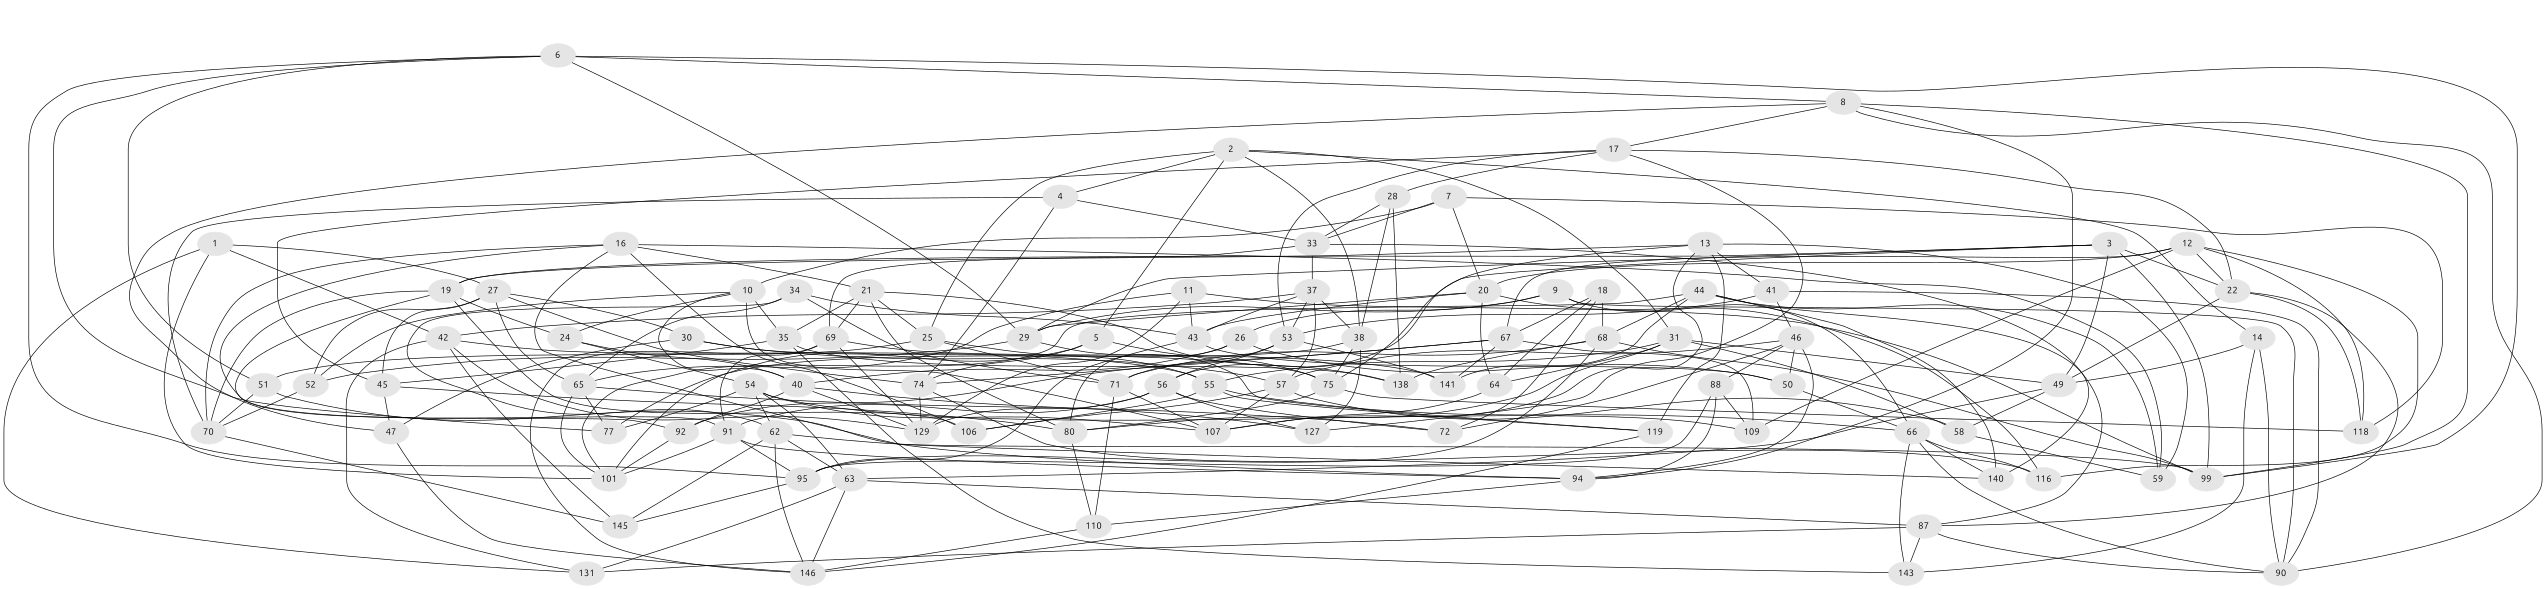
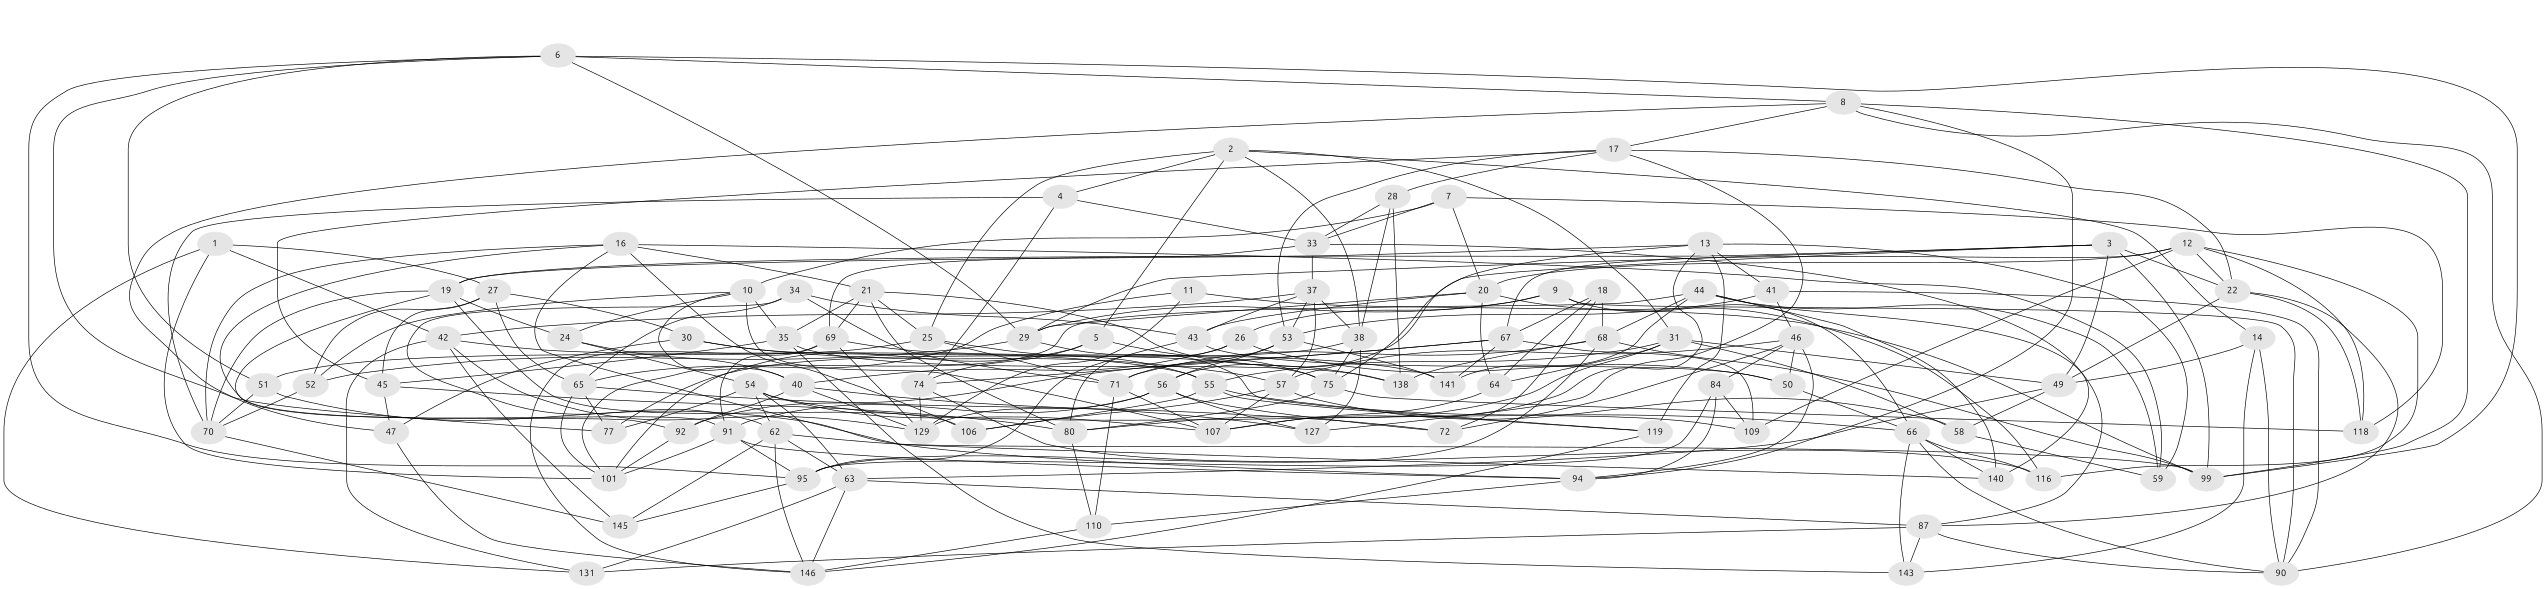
(1191, 319) -> none
(623, 338) -> none
(1716, 385) -> (1716, 385)
